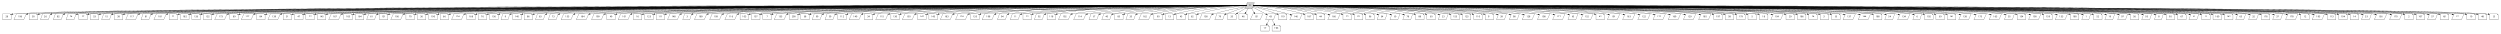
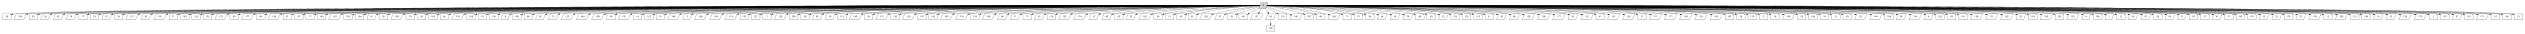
none -> (2086, 17)
(2354, 17) -> (2378, 17)
(1268, 22) -> (1452, 6)
